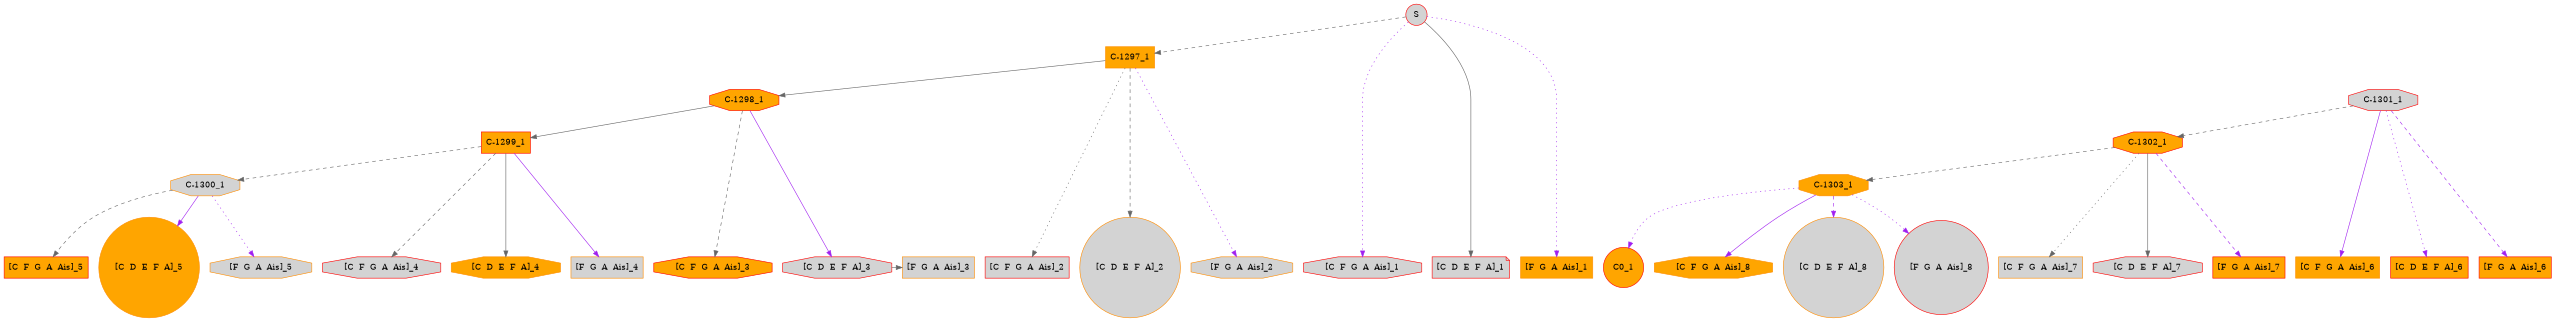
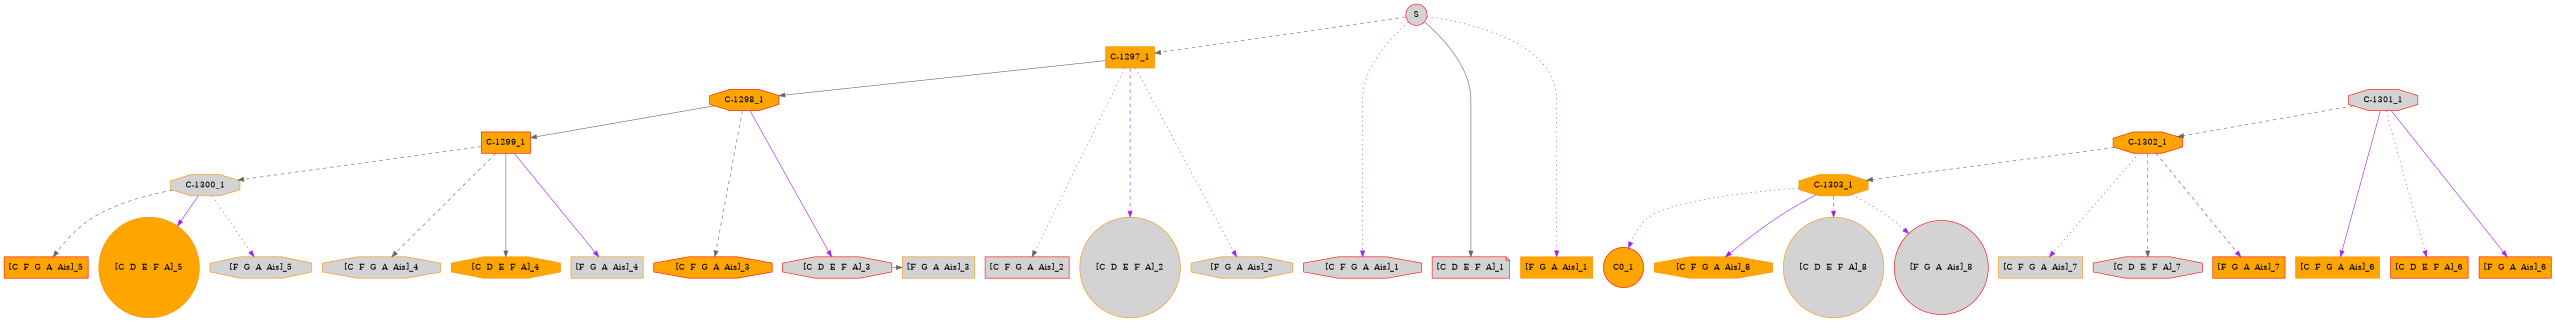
(1130, 140) -> (1130, 140)
(2447, 181) -> (2447, 181)
(2148, 202) -> (2148, 202)
(2096, 203) -> (2096, 203)
(382, 268) -> (382, 268)
